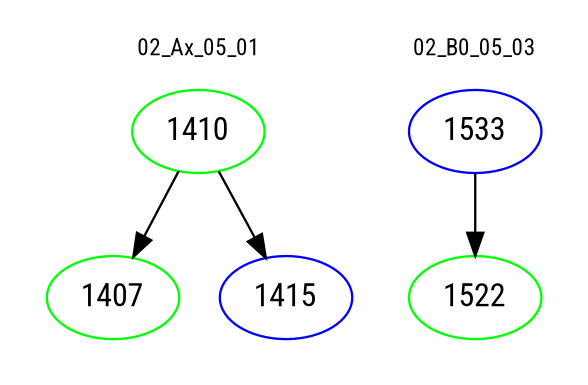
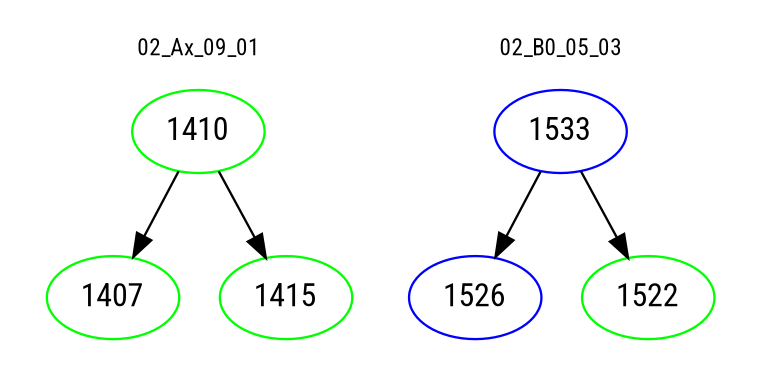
(200, 50) -> (200, 50)
(286, 298) -> (286, 298)
none -> (475, 298)
